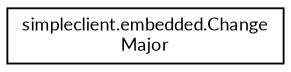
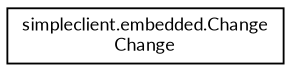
(145, 36) -> (145, 36)
